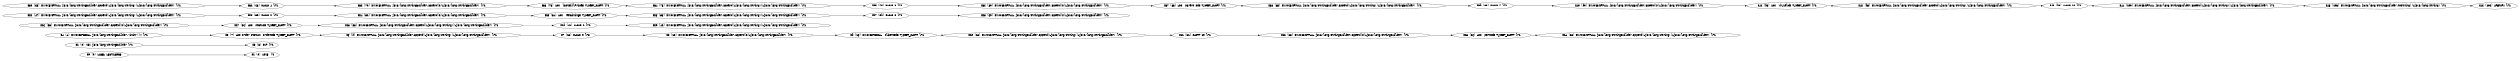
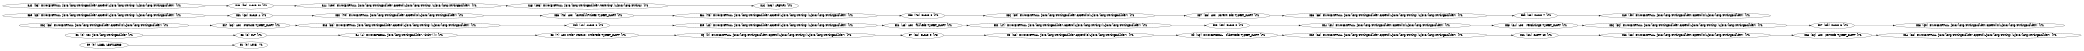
(1787, 6) -> none
none -> (923, 25)
none -> (303, 35)
